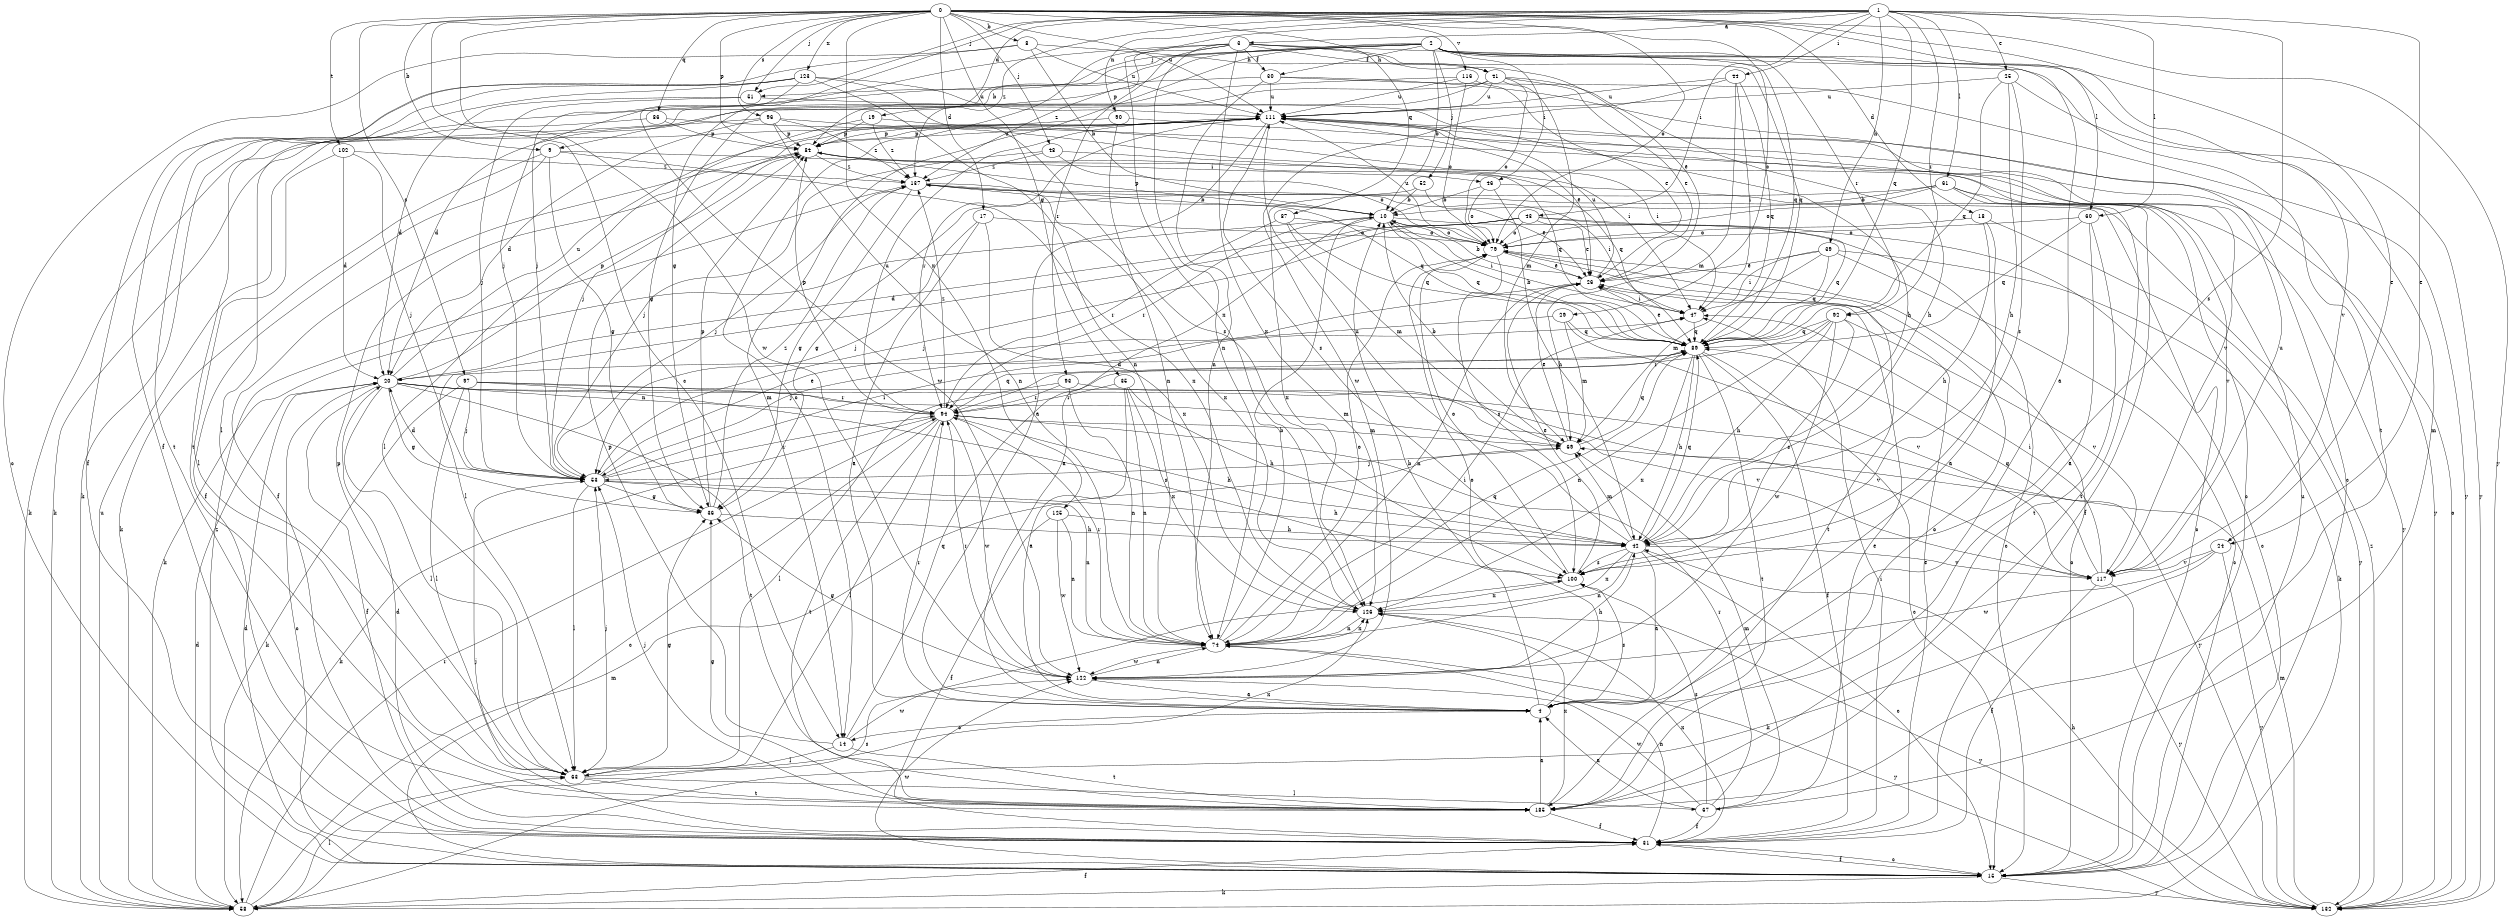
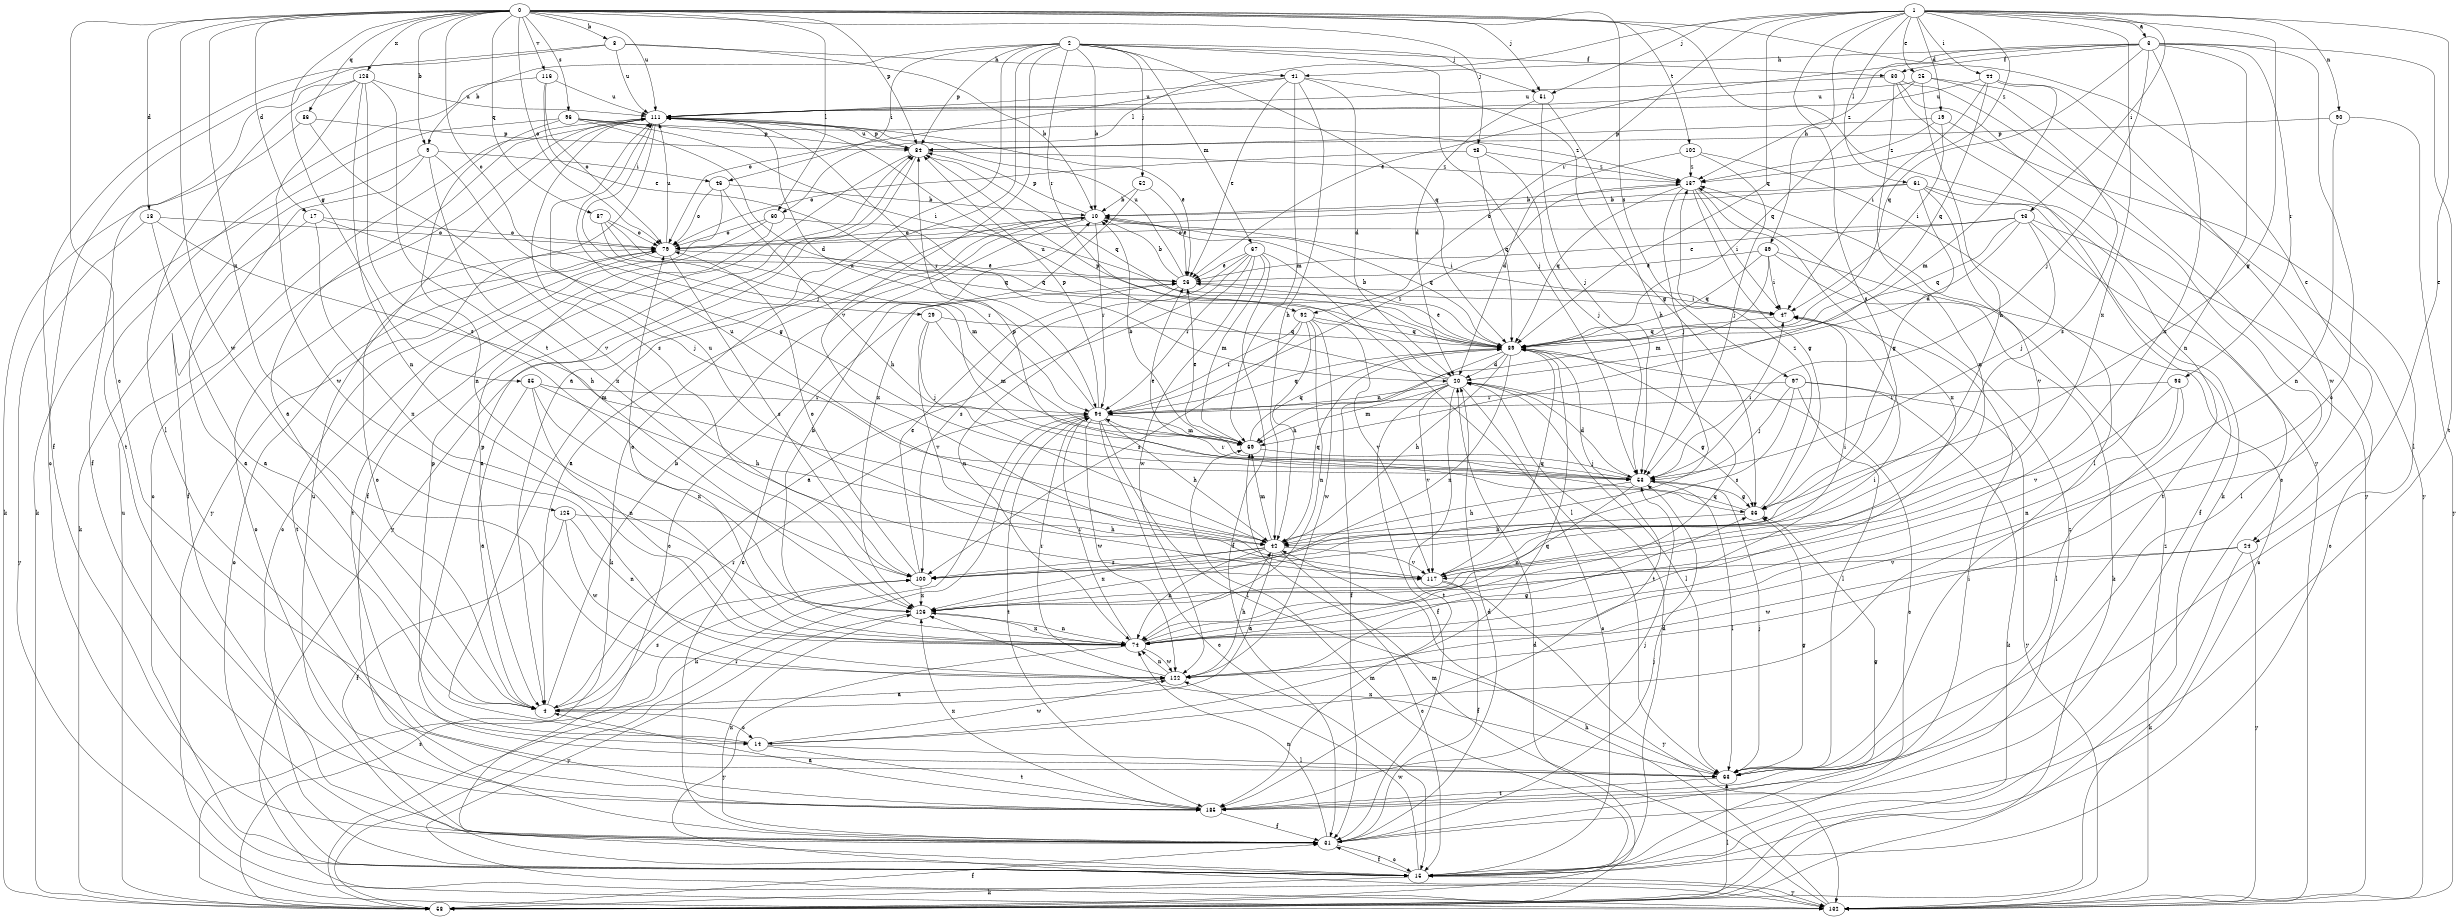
(2453, 513) -> (2455, 513)
(329, 715) -> (565, 367)
(1138, 792) -> (1549, 497)
